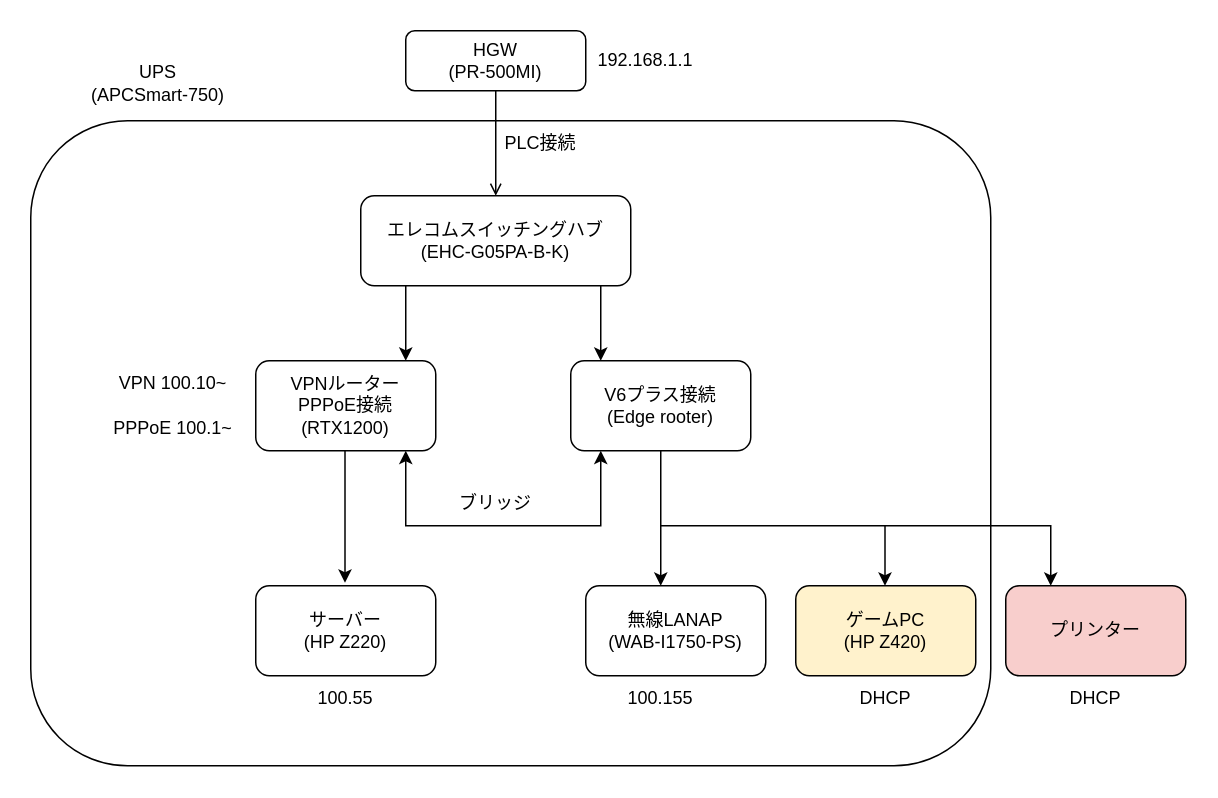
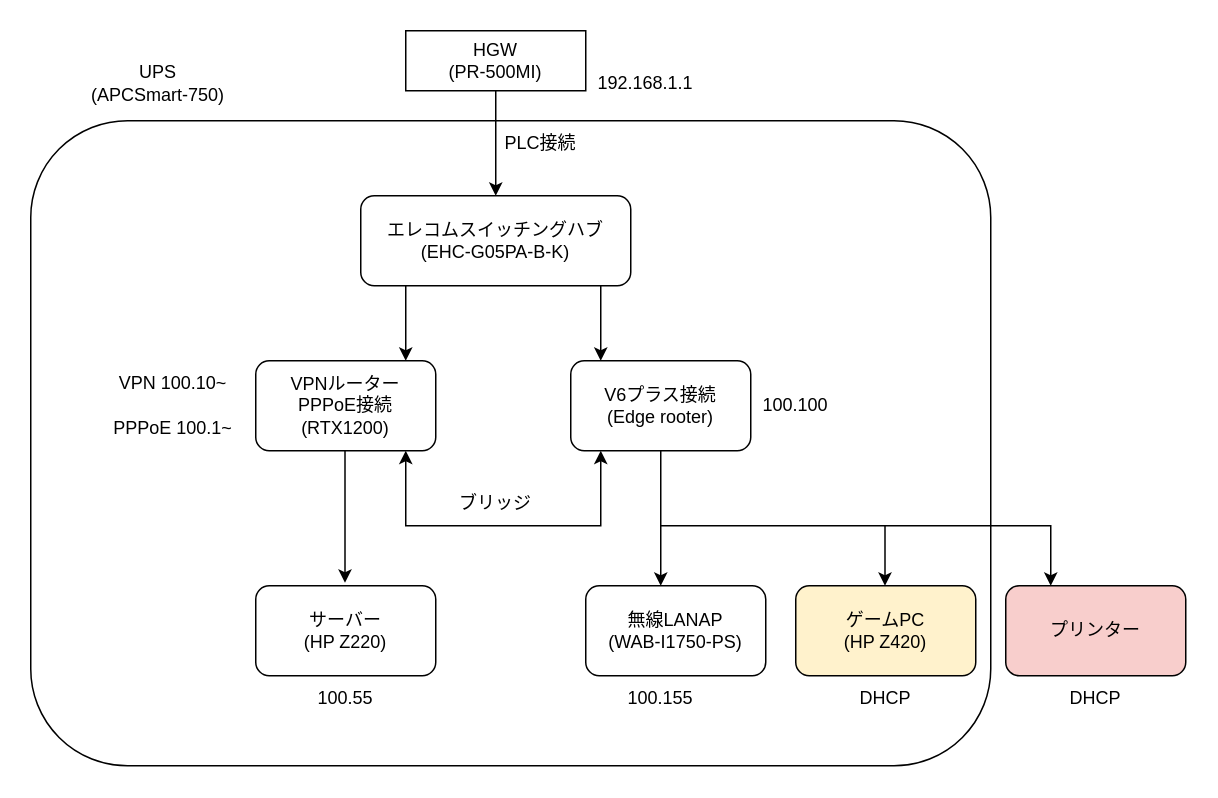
(496, 61) -> (496, 61)
(646, 61) -> (646, 83)
(496, 186) -> (496, 184)
none -> (796, 406)
